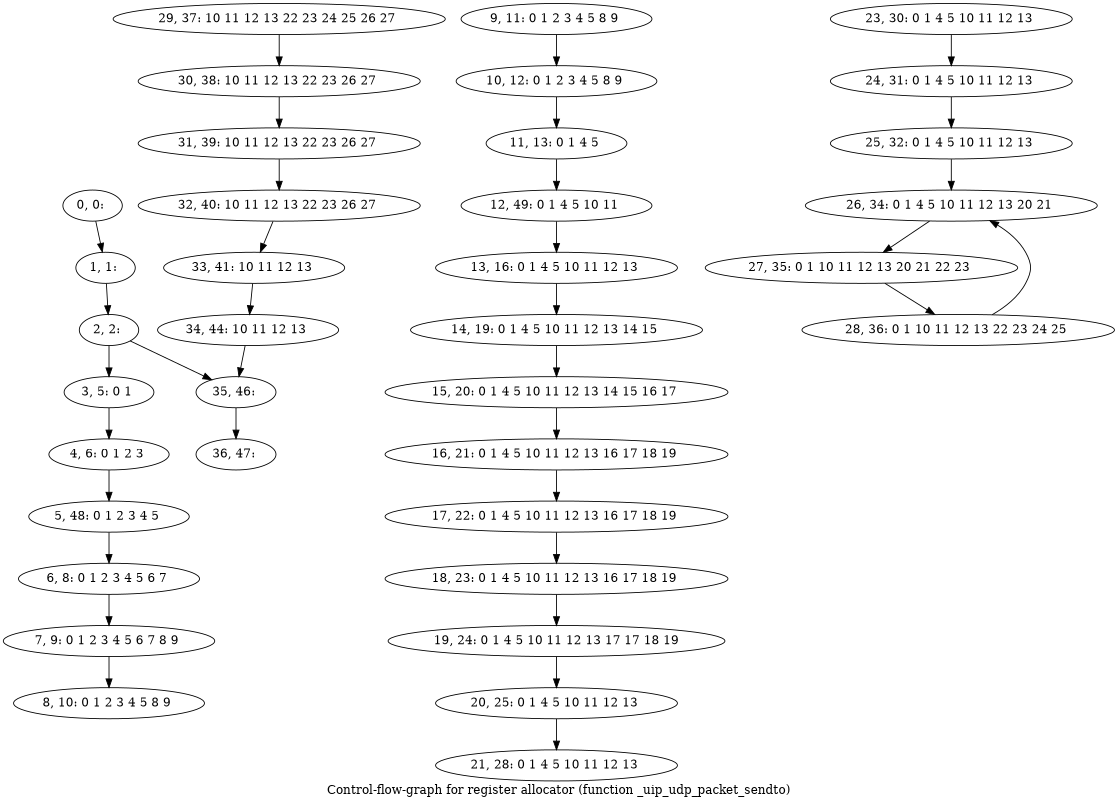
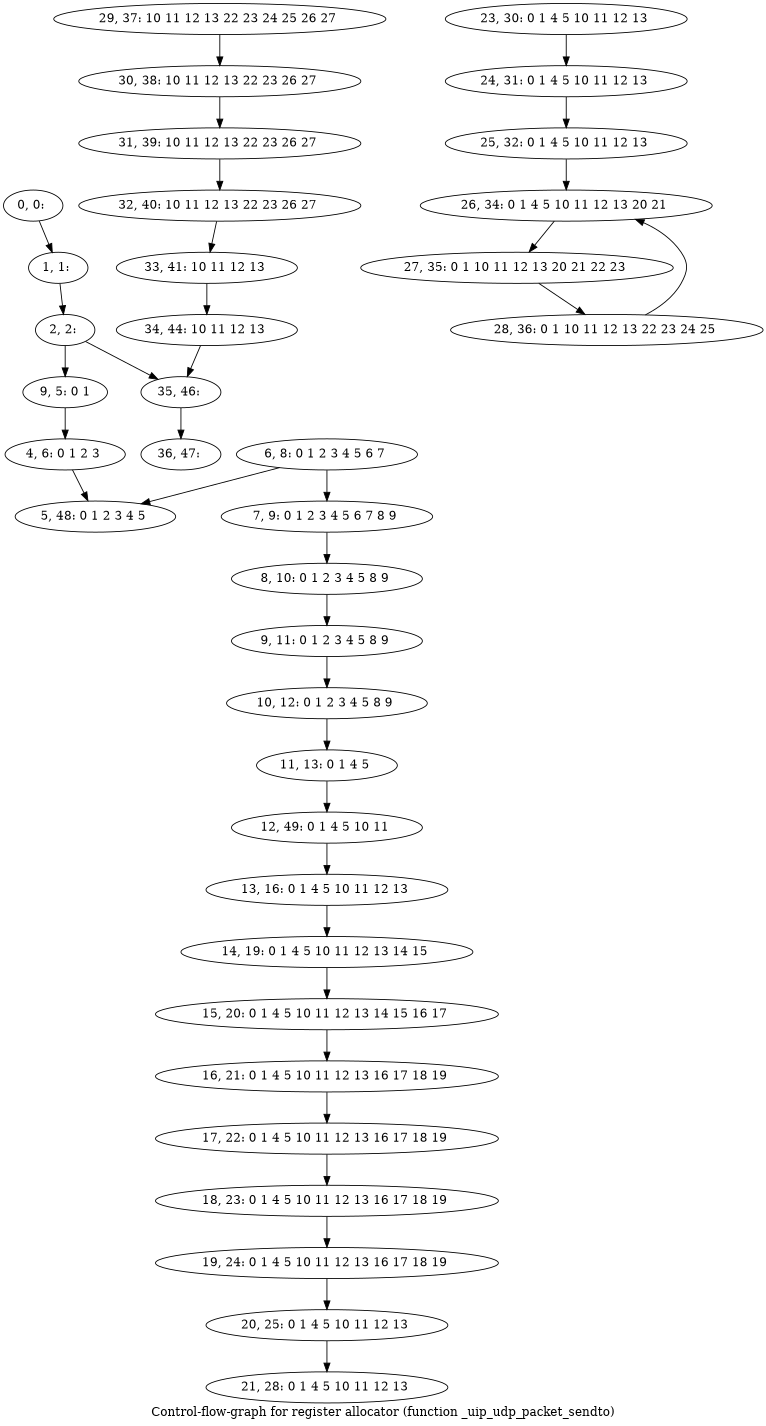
(109, 392) -> (65, 392)
(109, 543) -> (215, 485)
none -> (327, 606)
(557, 641) -> (327, 1263)
